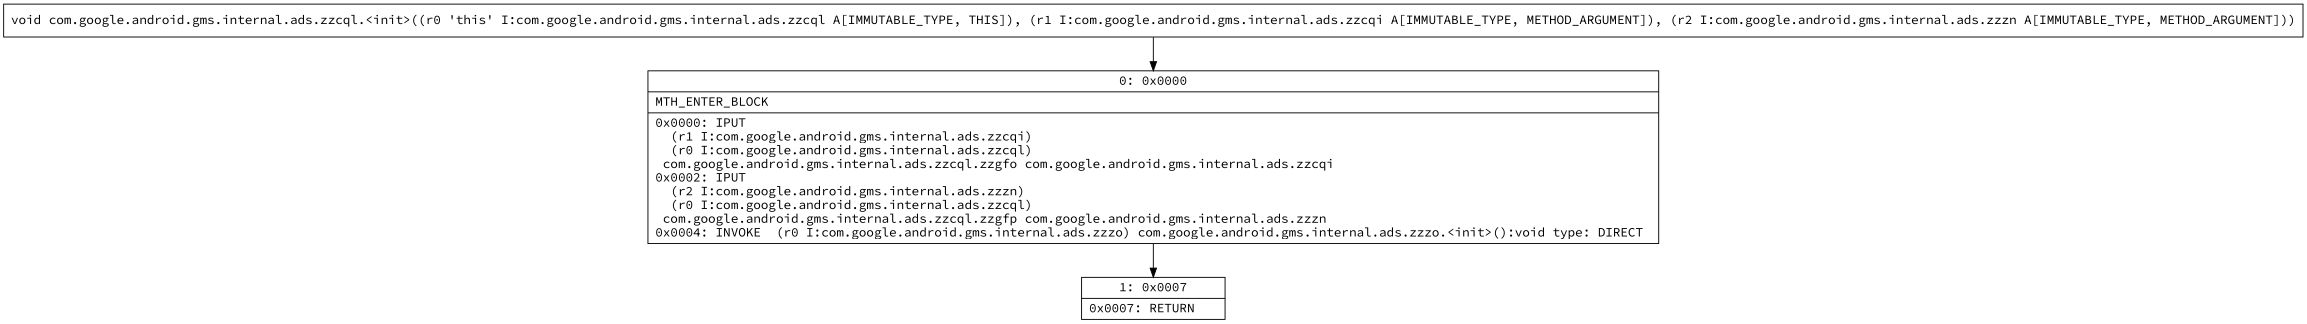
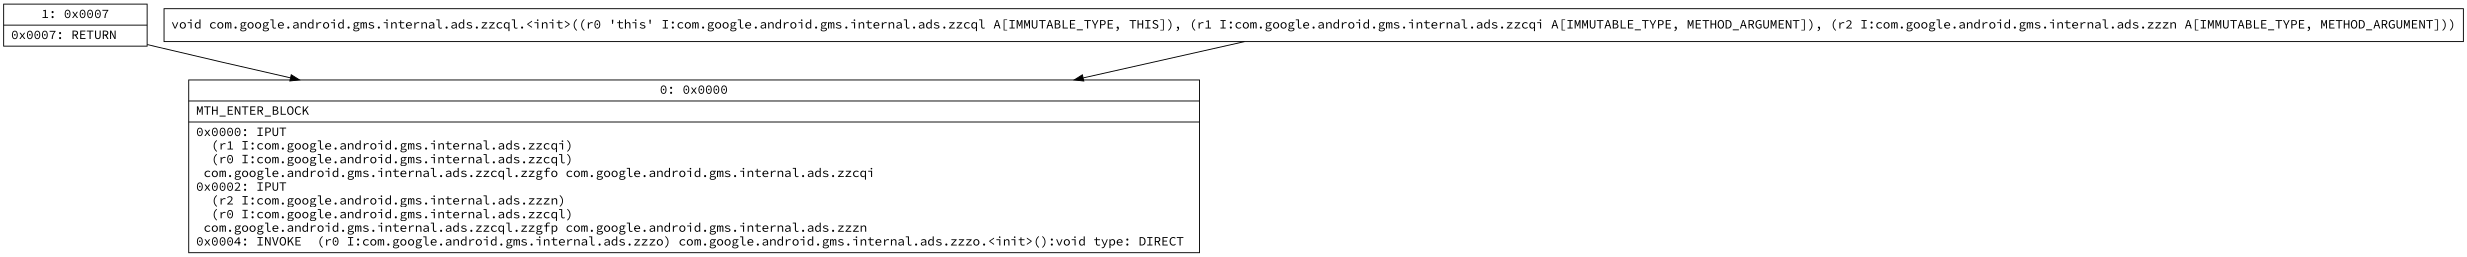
(1153, 256) -> (219, 61)
